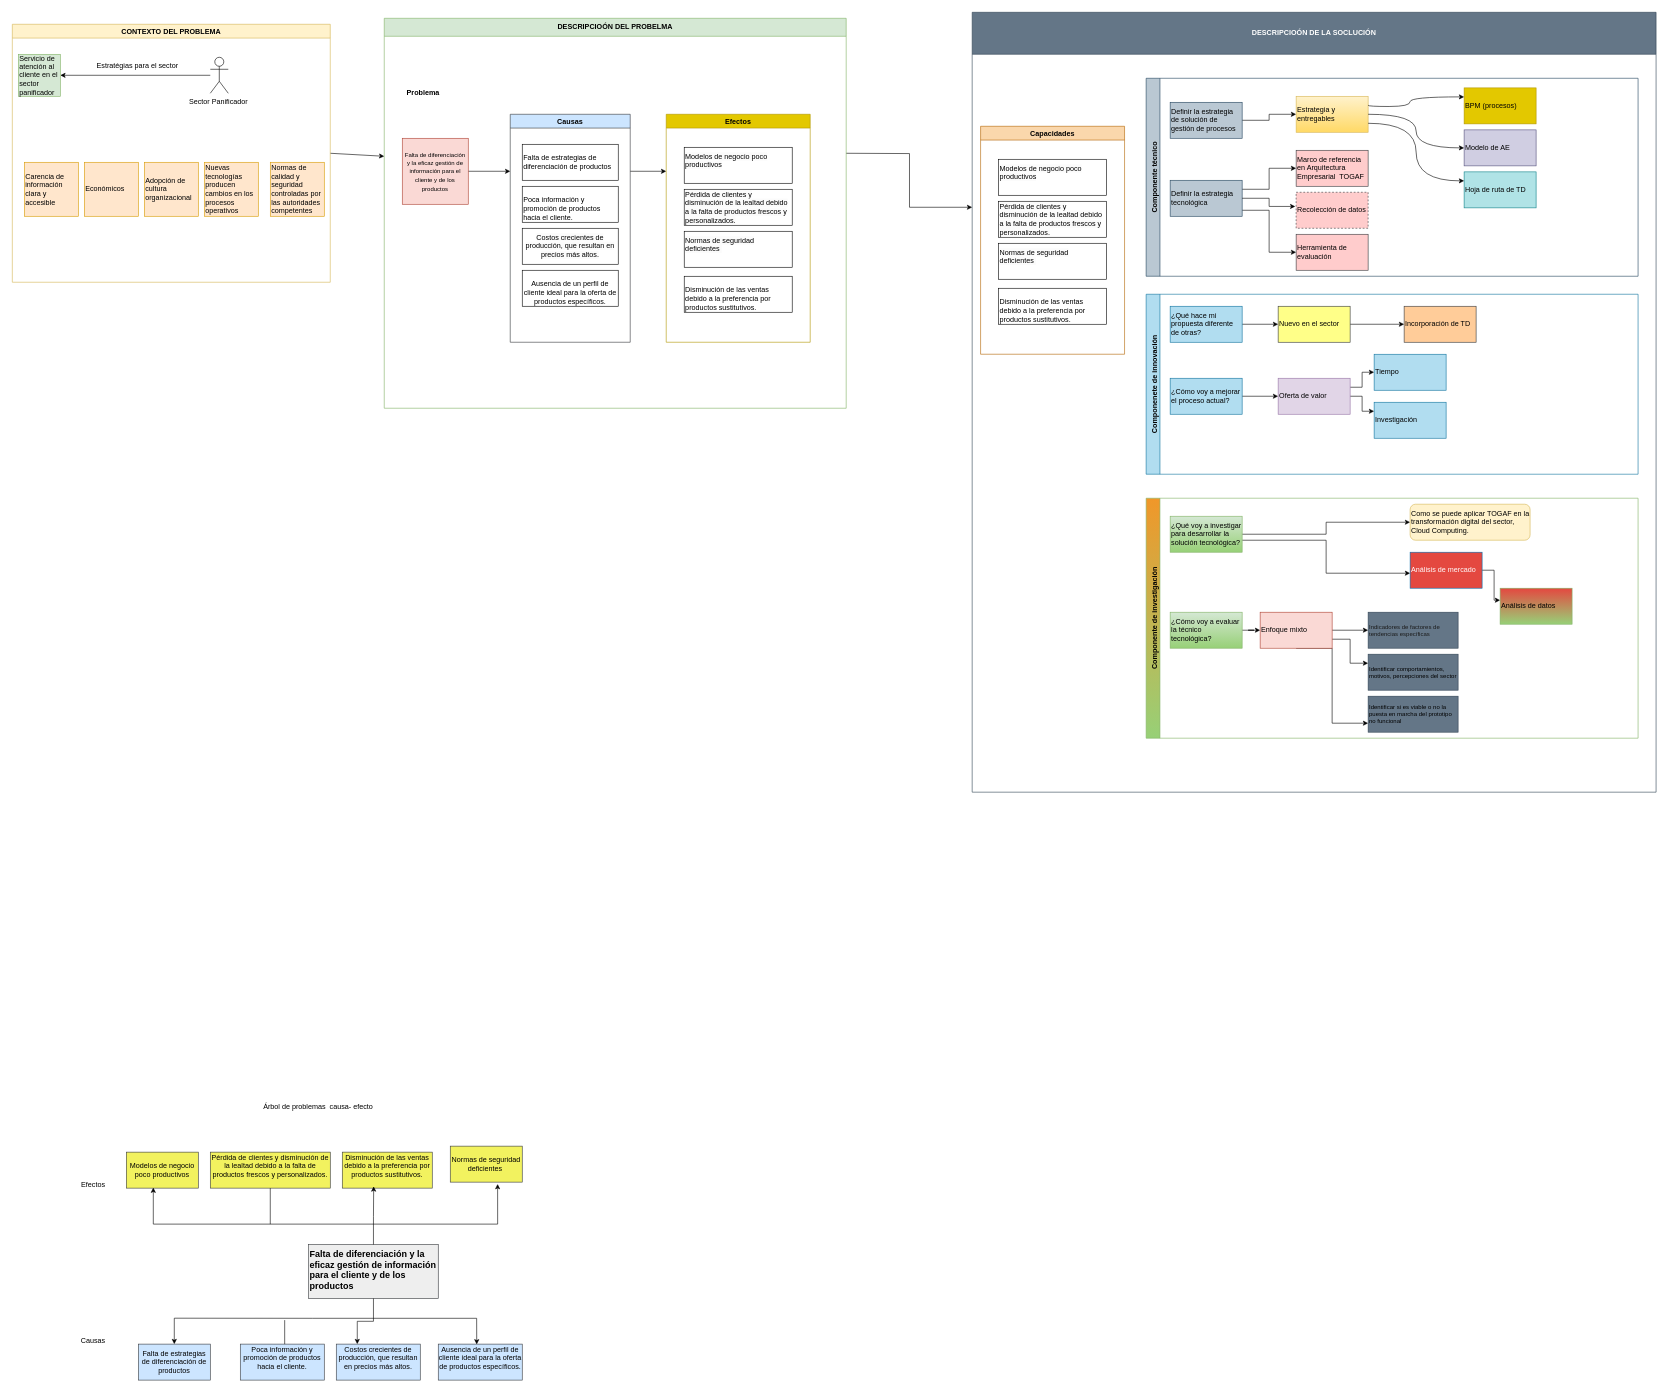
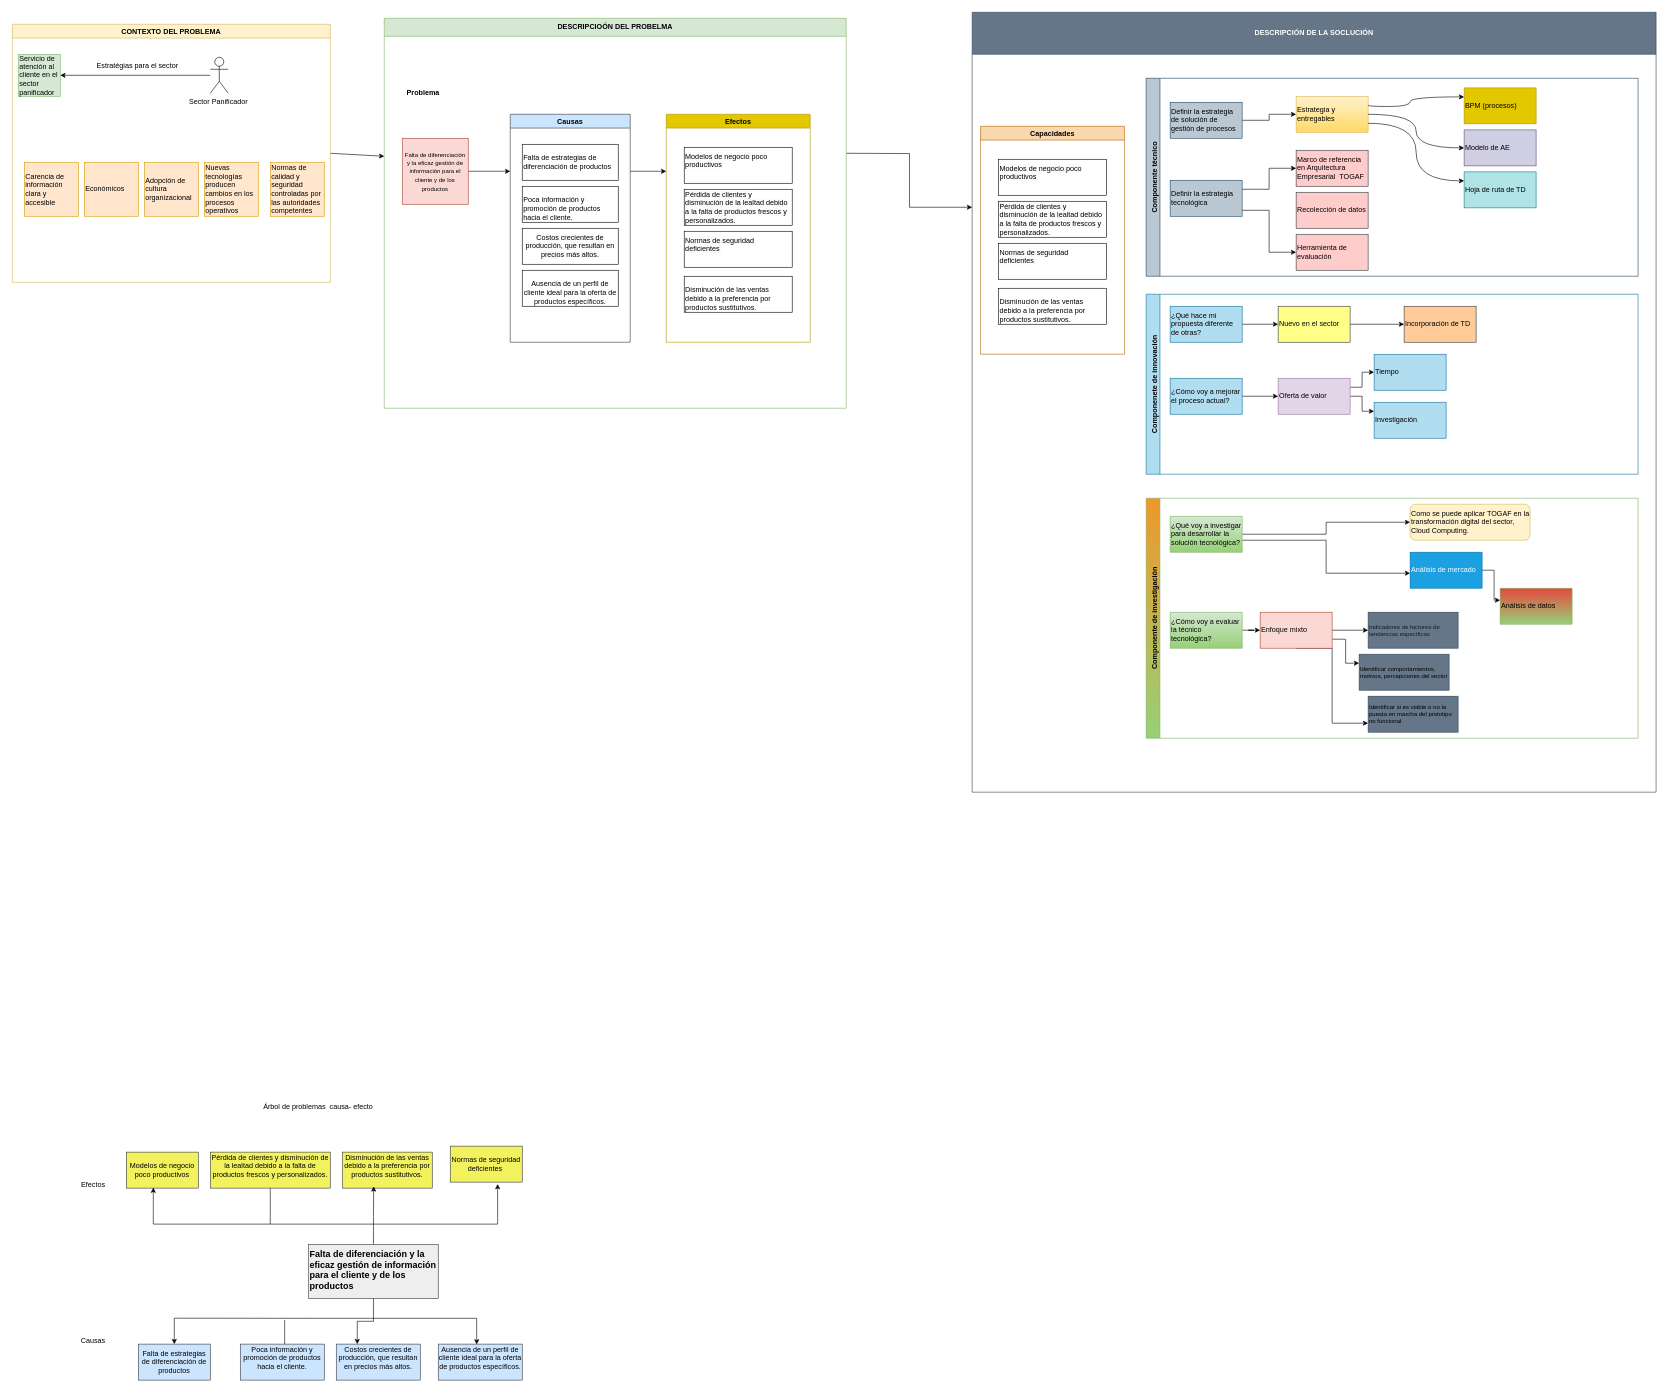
(1314, 33) -> (1314, 33)
(1274, 206) -> none
(1332, 210) -> (1332, 210)
(1446, 570) -> (1446, 570)
(1413, 672) -> (1404, 672)
